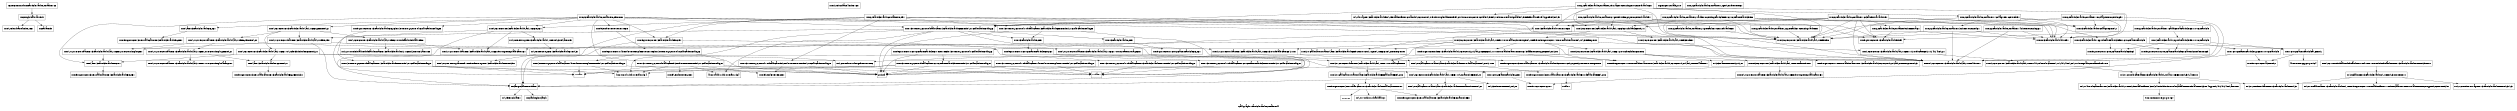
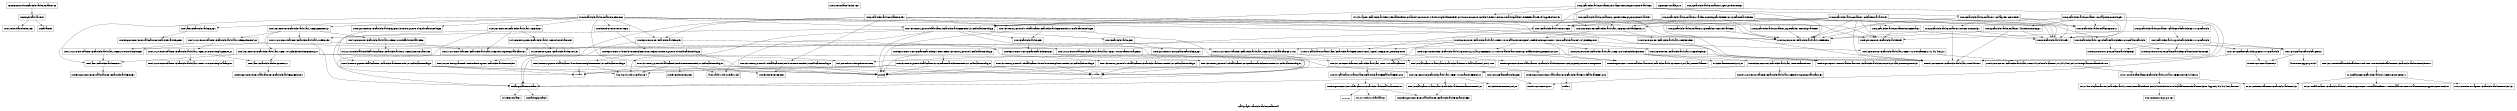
(704, 22) -> none
none -> (2060, 22)
(1771, 50) -> none
none -> (1678, 52)
